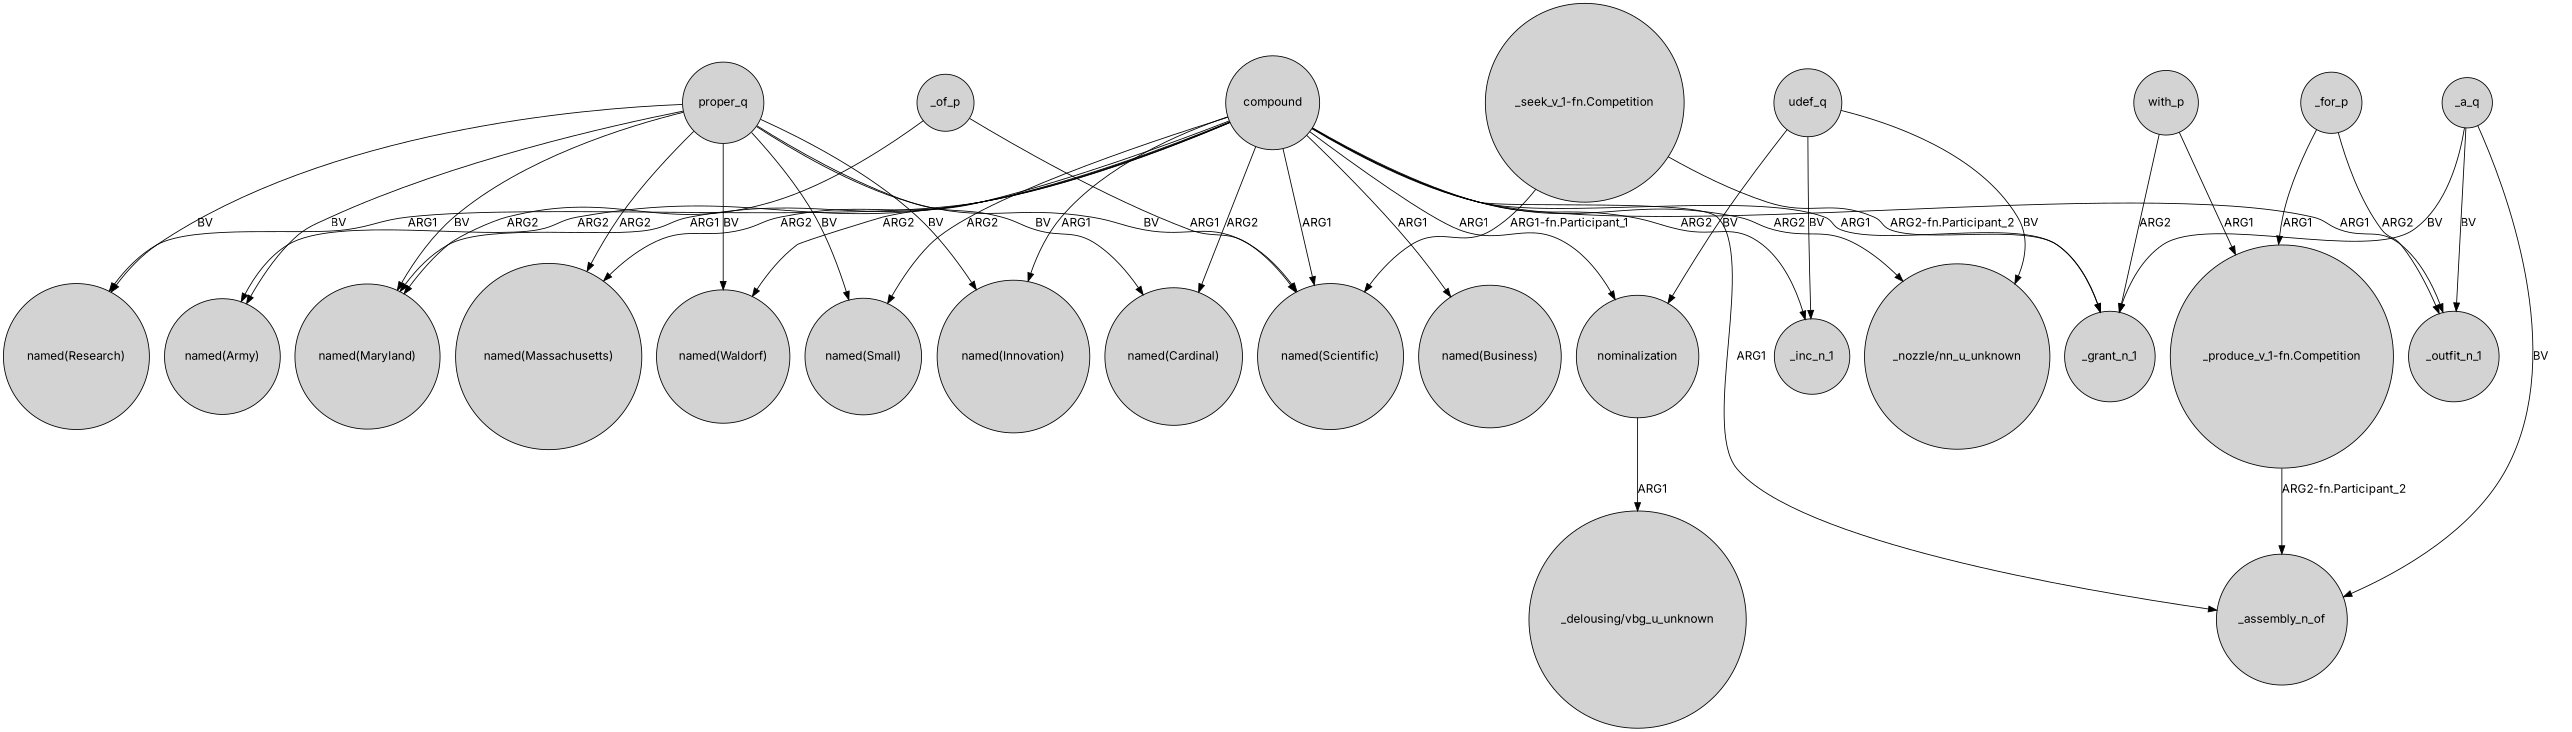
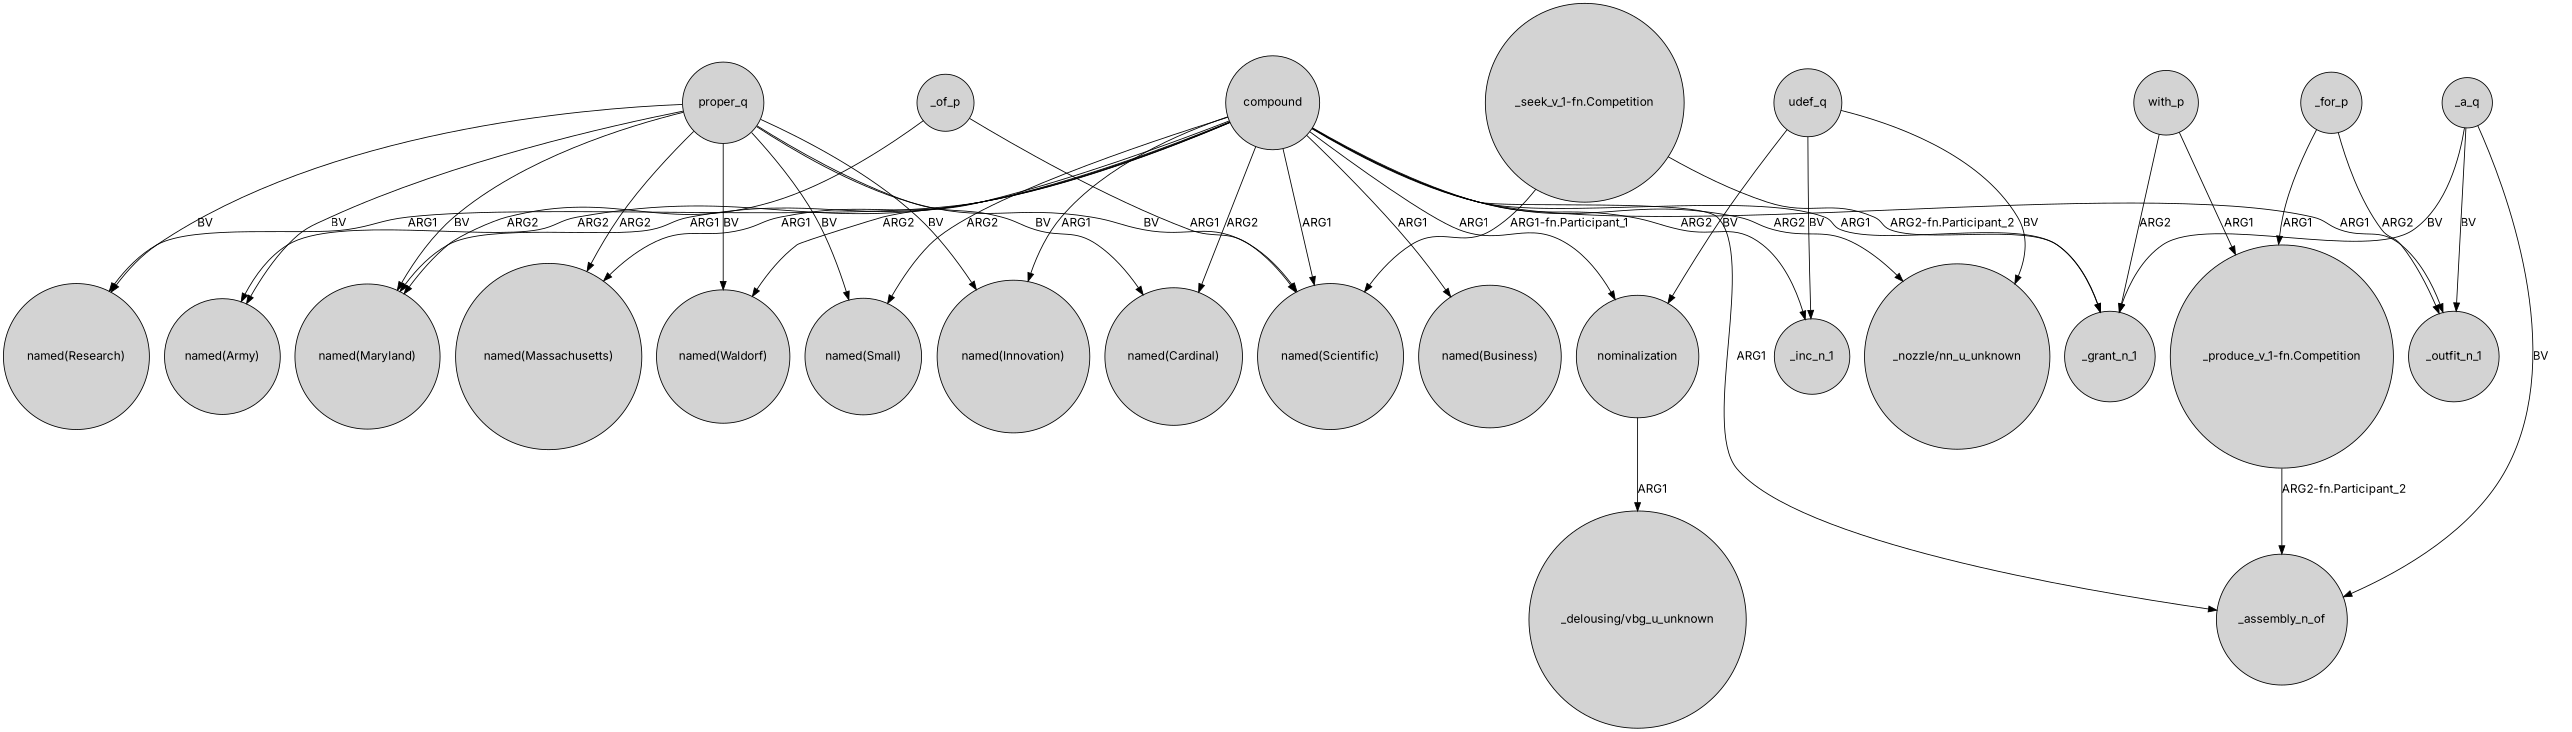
(796, 223) -> (796, 223)
